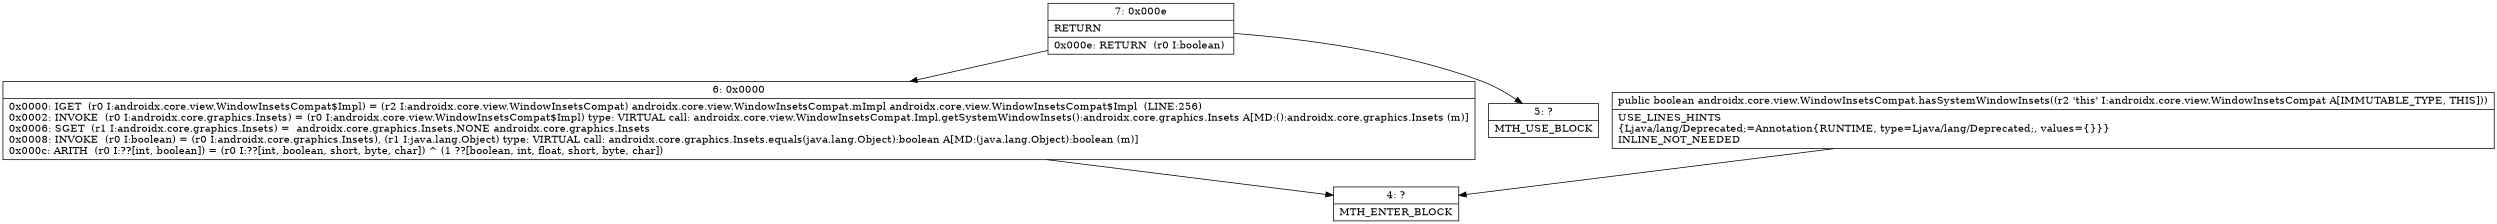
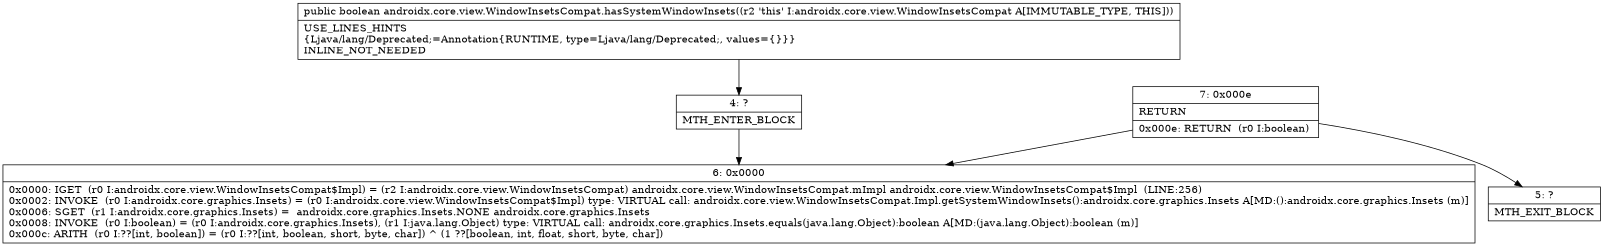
(1544, 129) -> (1544, 212)
(1186, 177) -> (739, 143)
